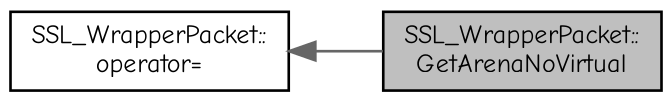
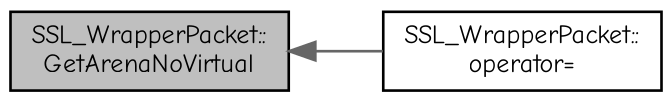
(349, 51) -> (349, 51)
